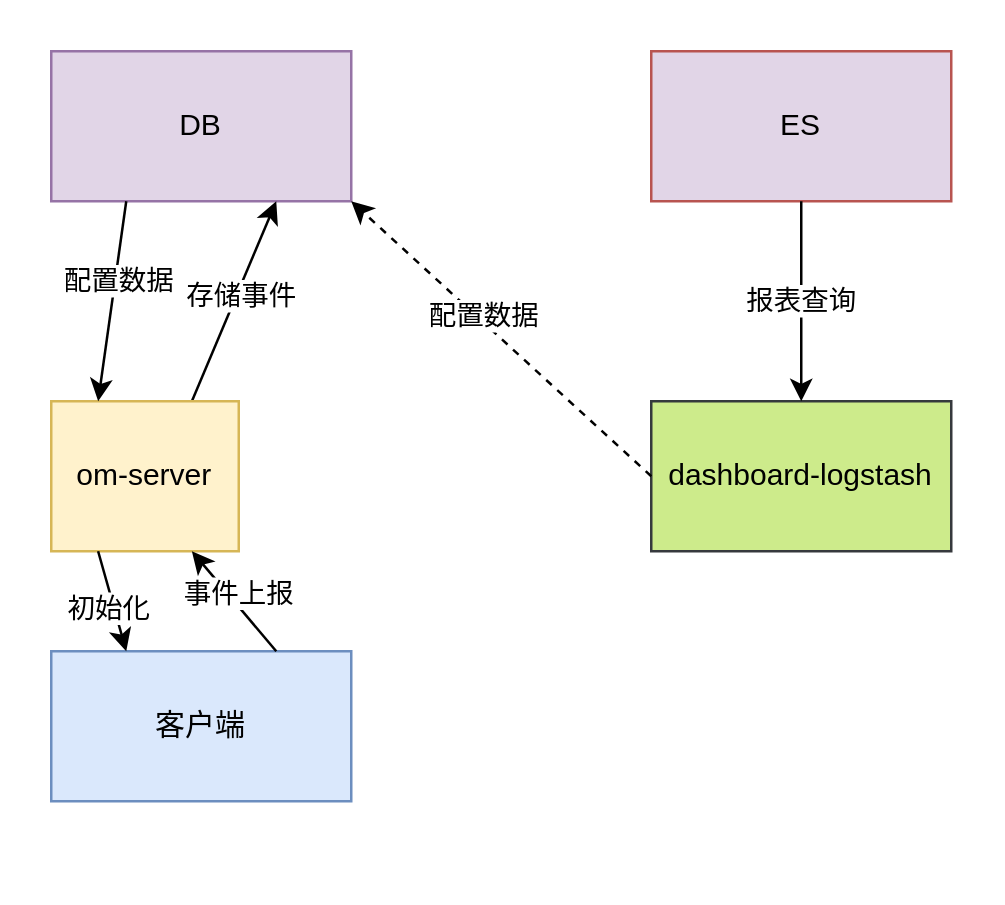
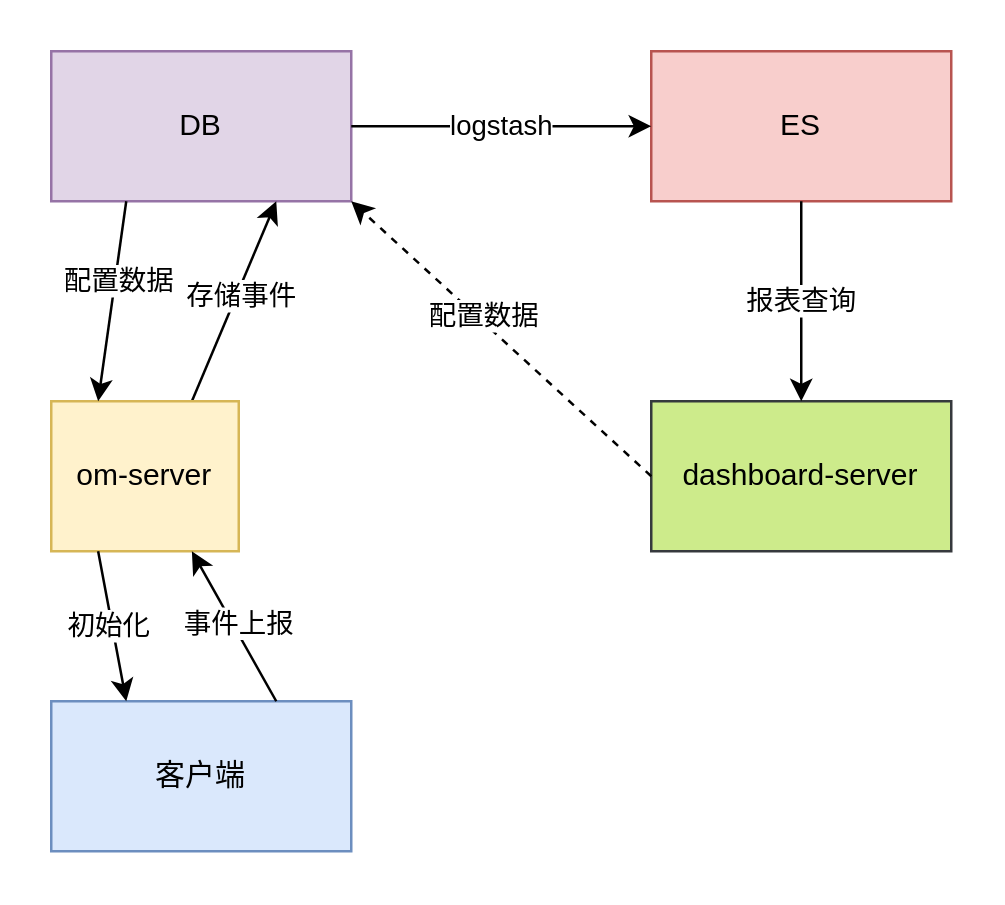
none -> (493, 126)
(801, 126) -> (801, 126)
(801, 476) -> (801, 476)
(201, 726) -> (201, 776)
